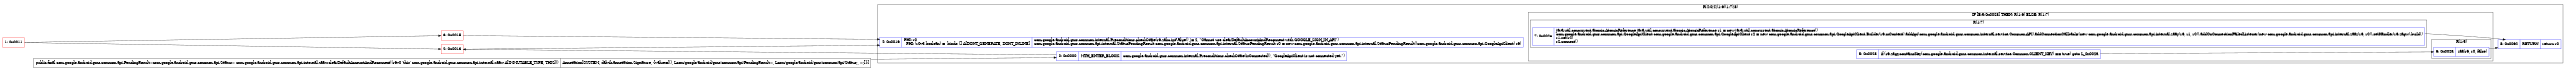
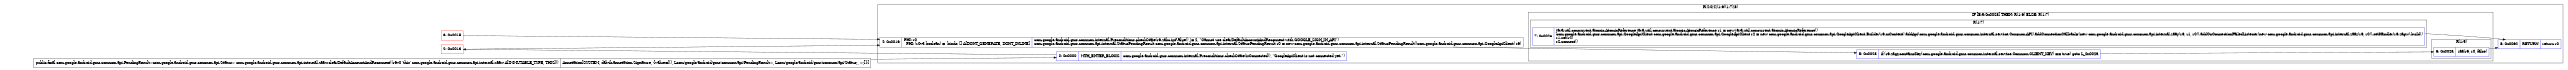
(14, 42) -> none
none -> (1654, 50)
